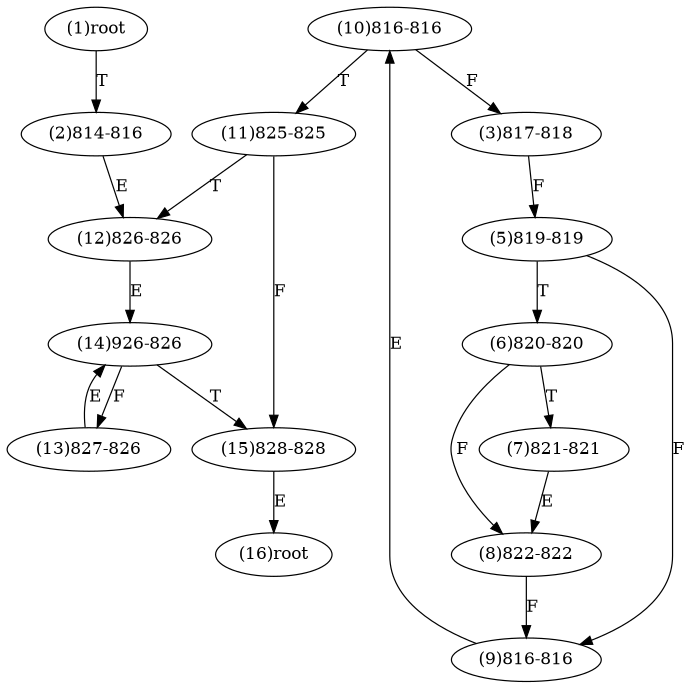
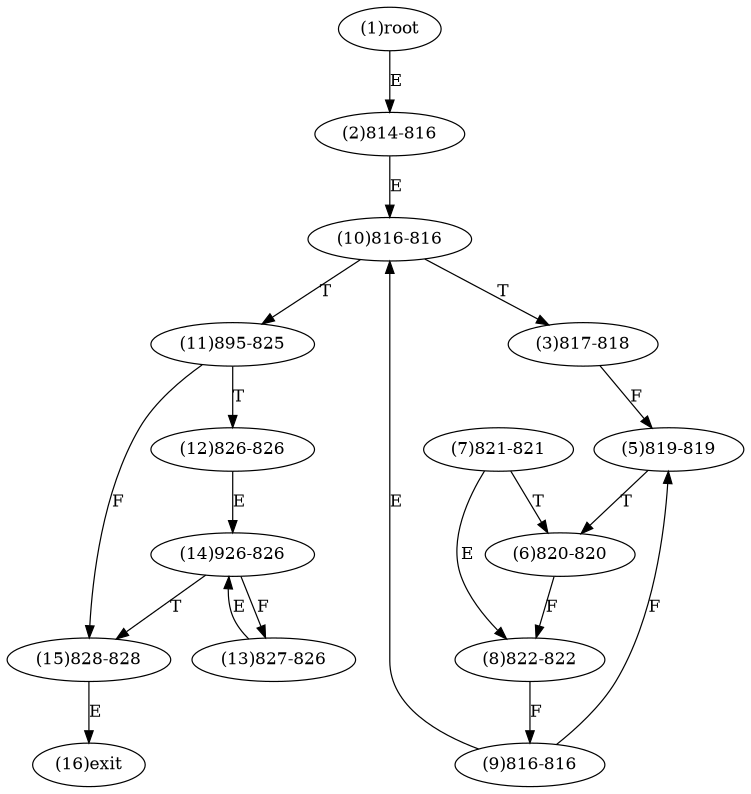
(102, 82) -> (396, 82)
(472, 82) -> (503, 292)
(274, 134) -> (233, 344)
(111, 181) -> (390, 181)
(545, 391) -> (526, 497)
(673, 447) -> (641, 627)
(274, 555) -> (89, 765)
